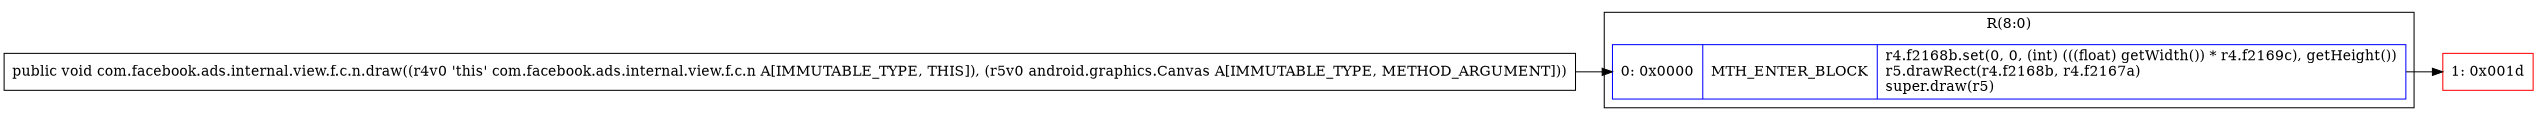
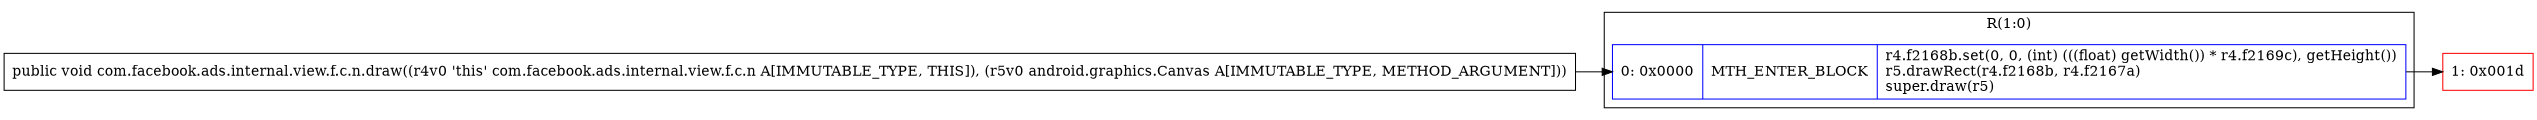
(2009, 24) -> (2009, 24)
